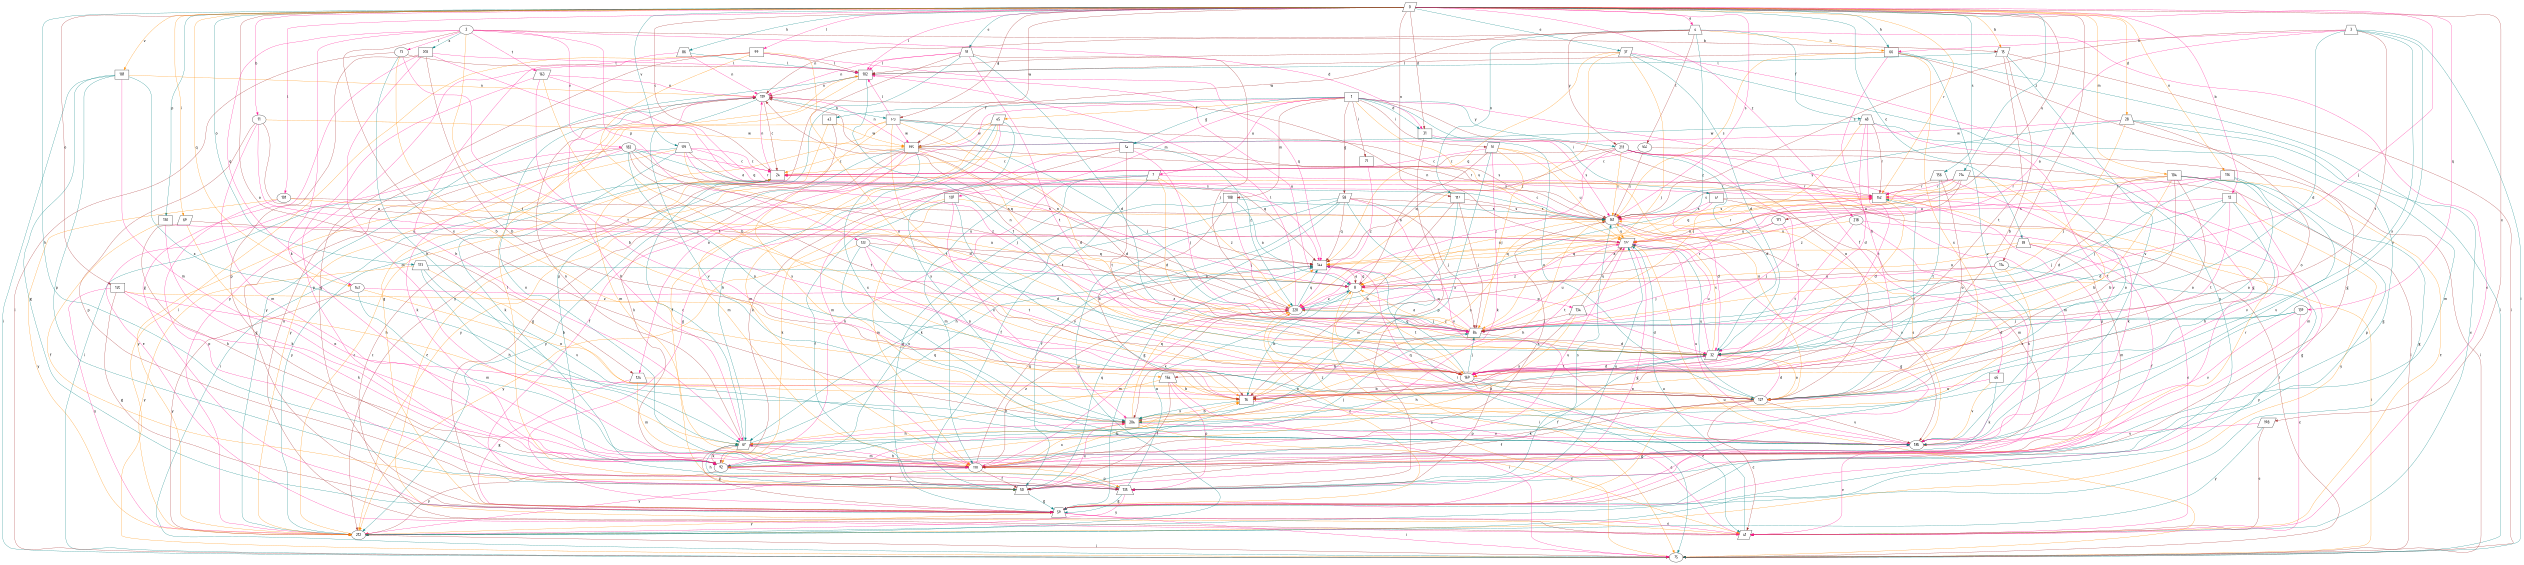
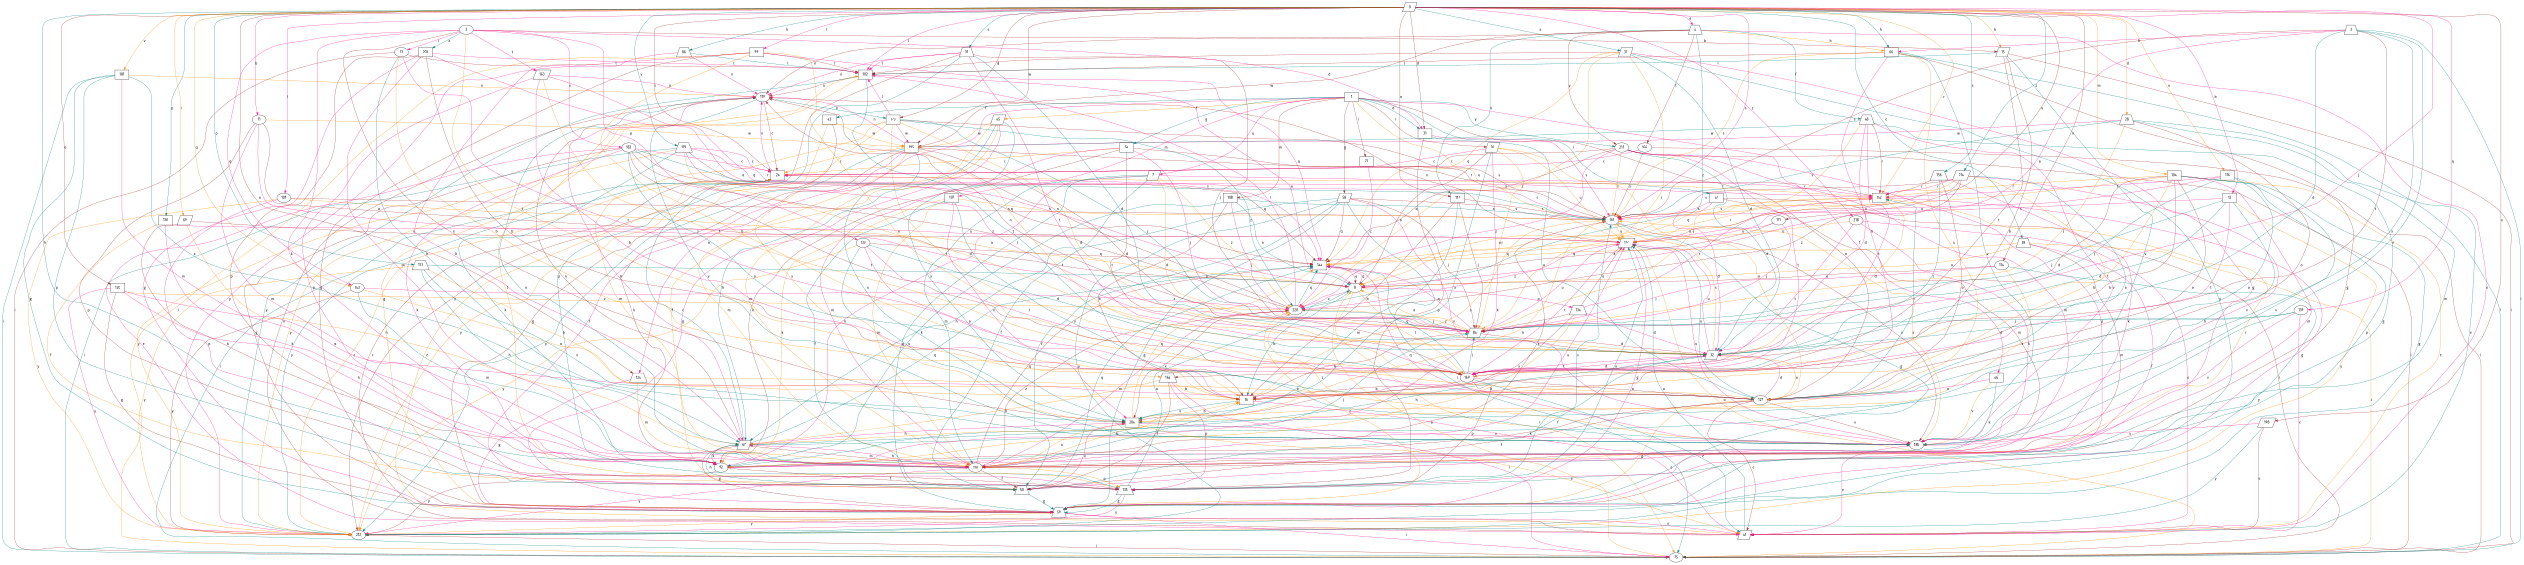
(1653, 476) -> (1653, 476)
